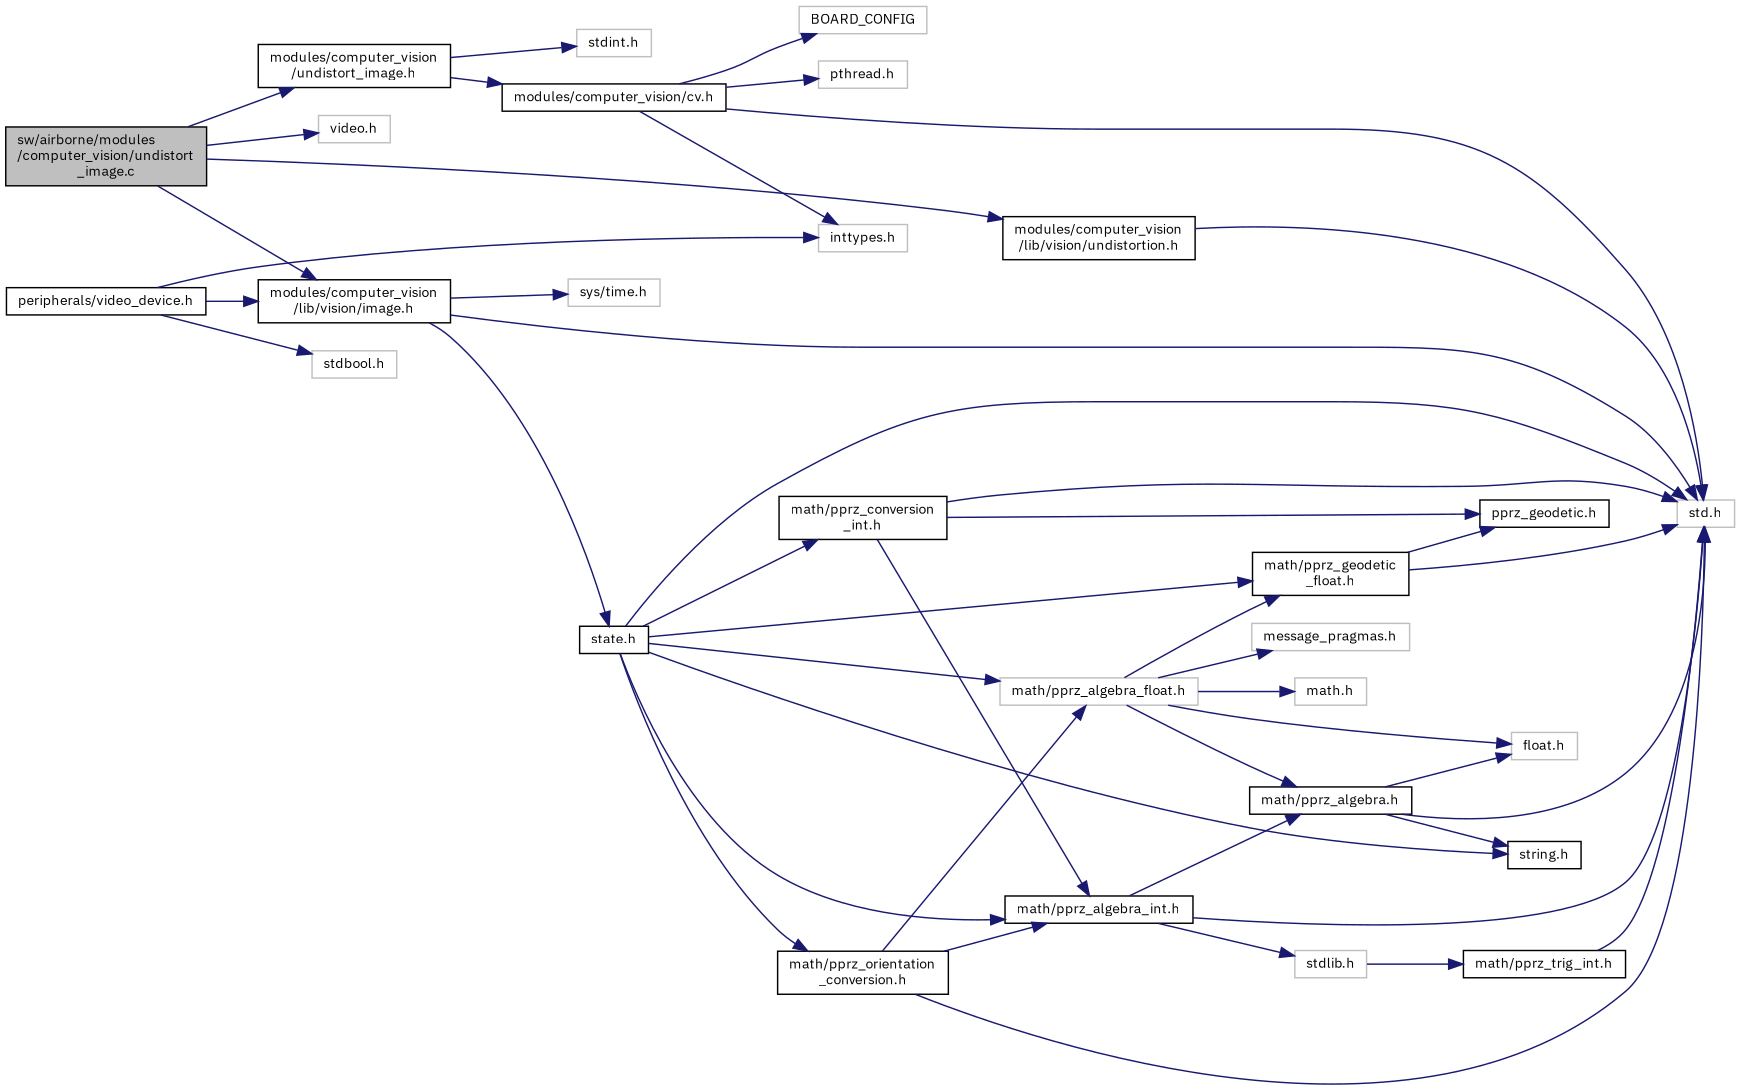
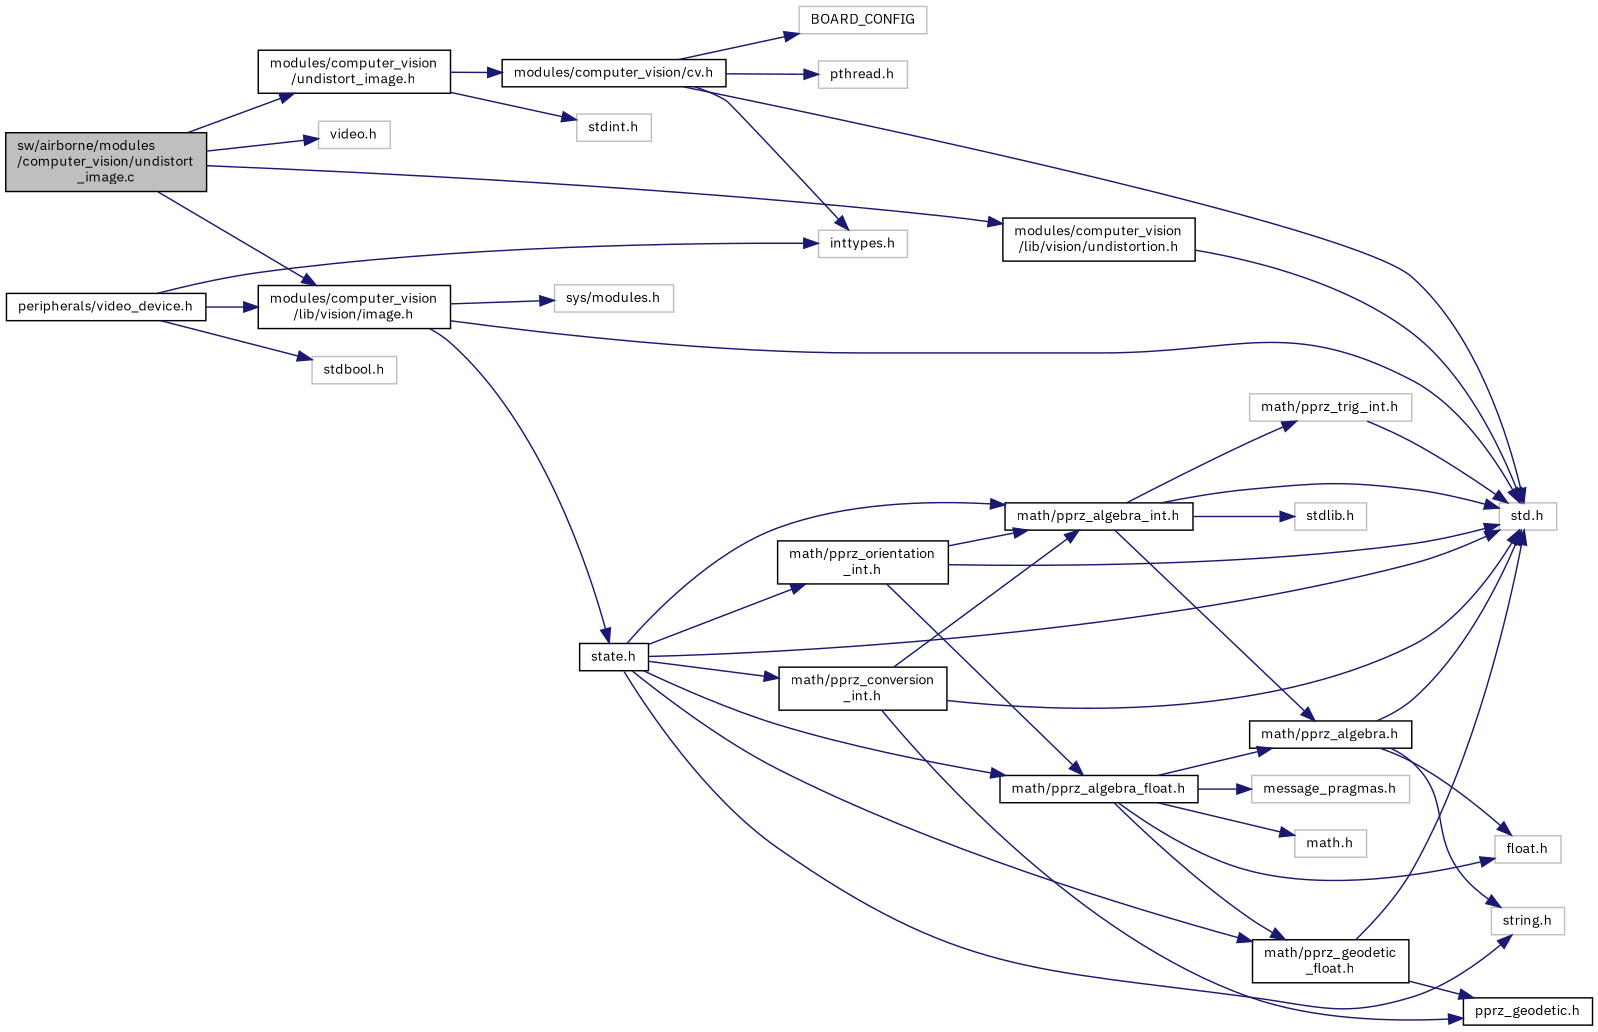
(614, 293) -> (614, 298)
(1099, 692) -> (1099, 789)
(1544, 855) -> (1528, 921)
(1408, 964) -> (1204, 464)
(1544, 964) -> (1331, 407)
(863, 973) -> (863, 562)
